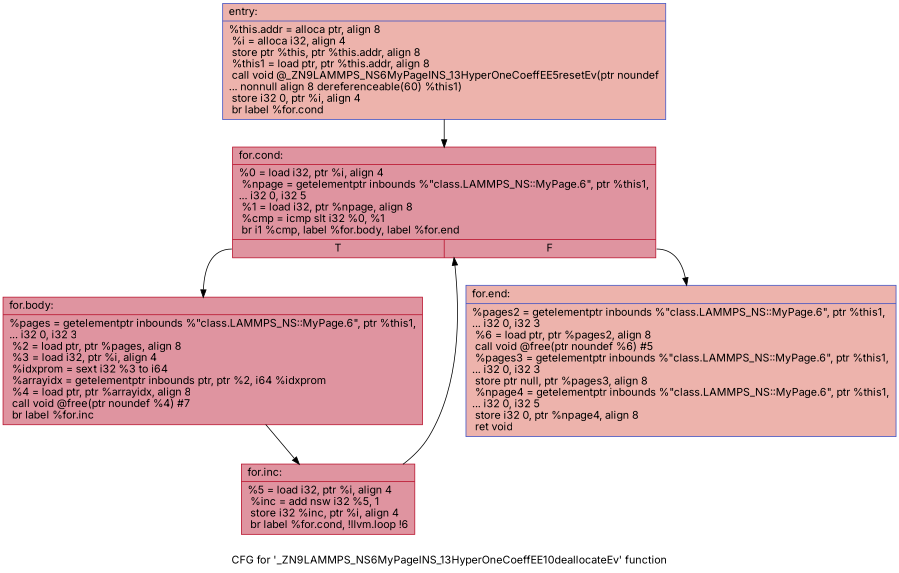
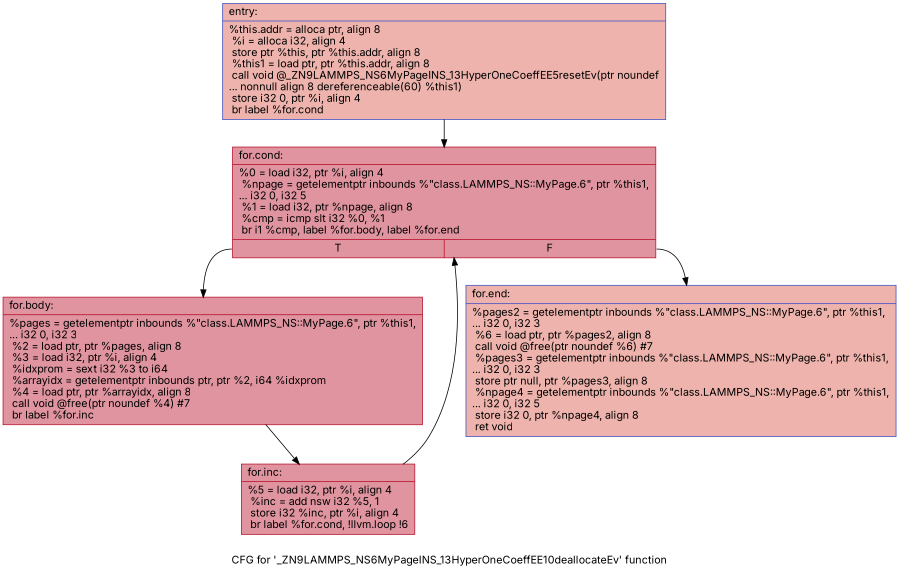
(563, 347) -> (563, 347)
